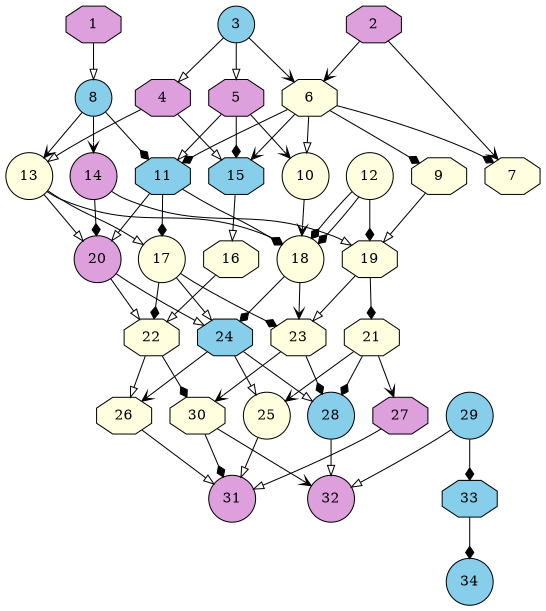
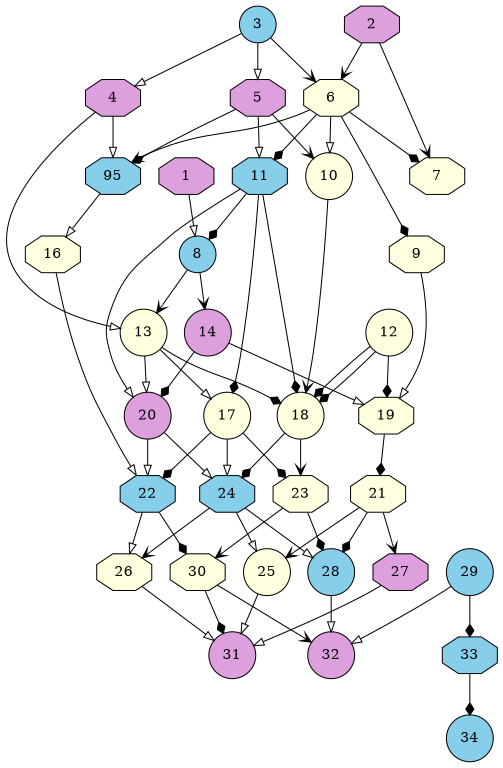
(123, 131) -> (232, 211)
(236, 176) -> (113, 176)
(338, 295) -> none
(152, 337) -> (148, 494)
